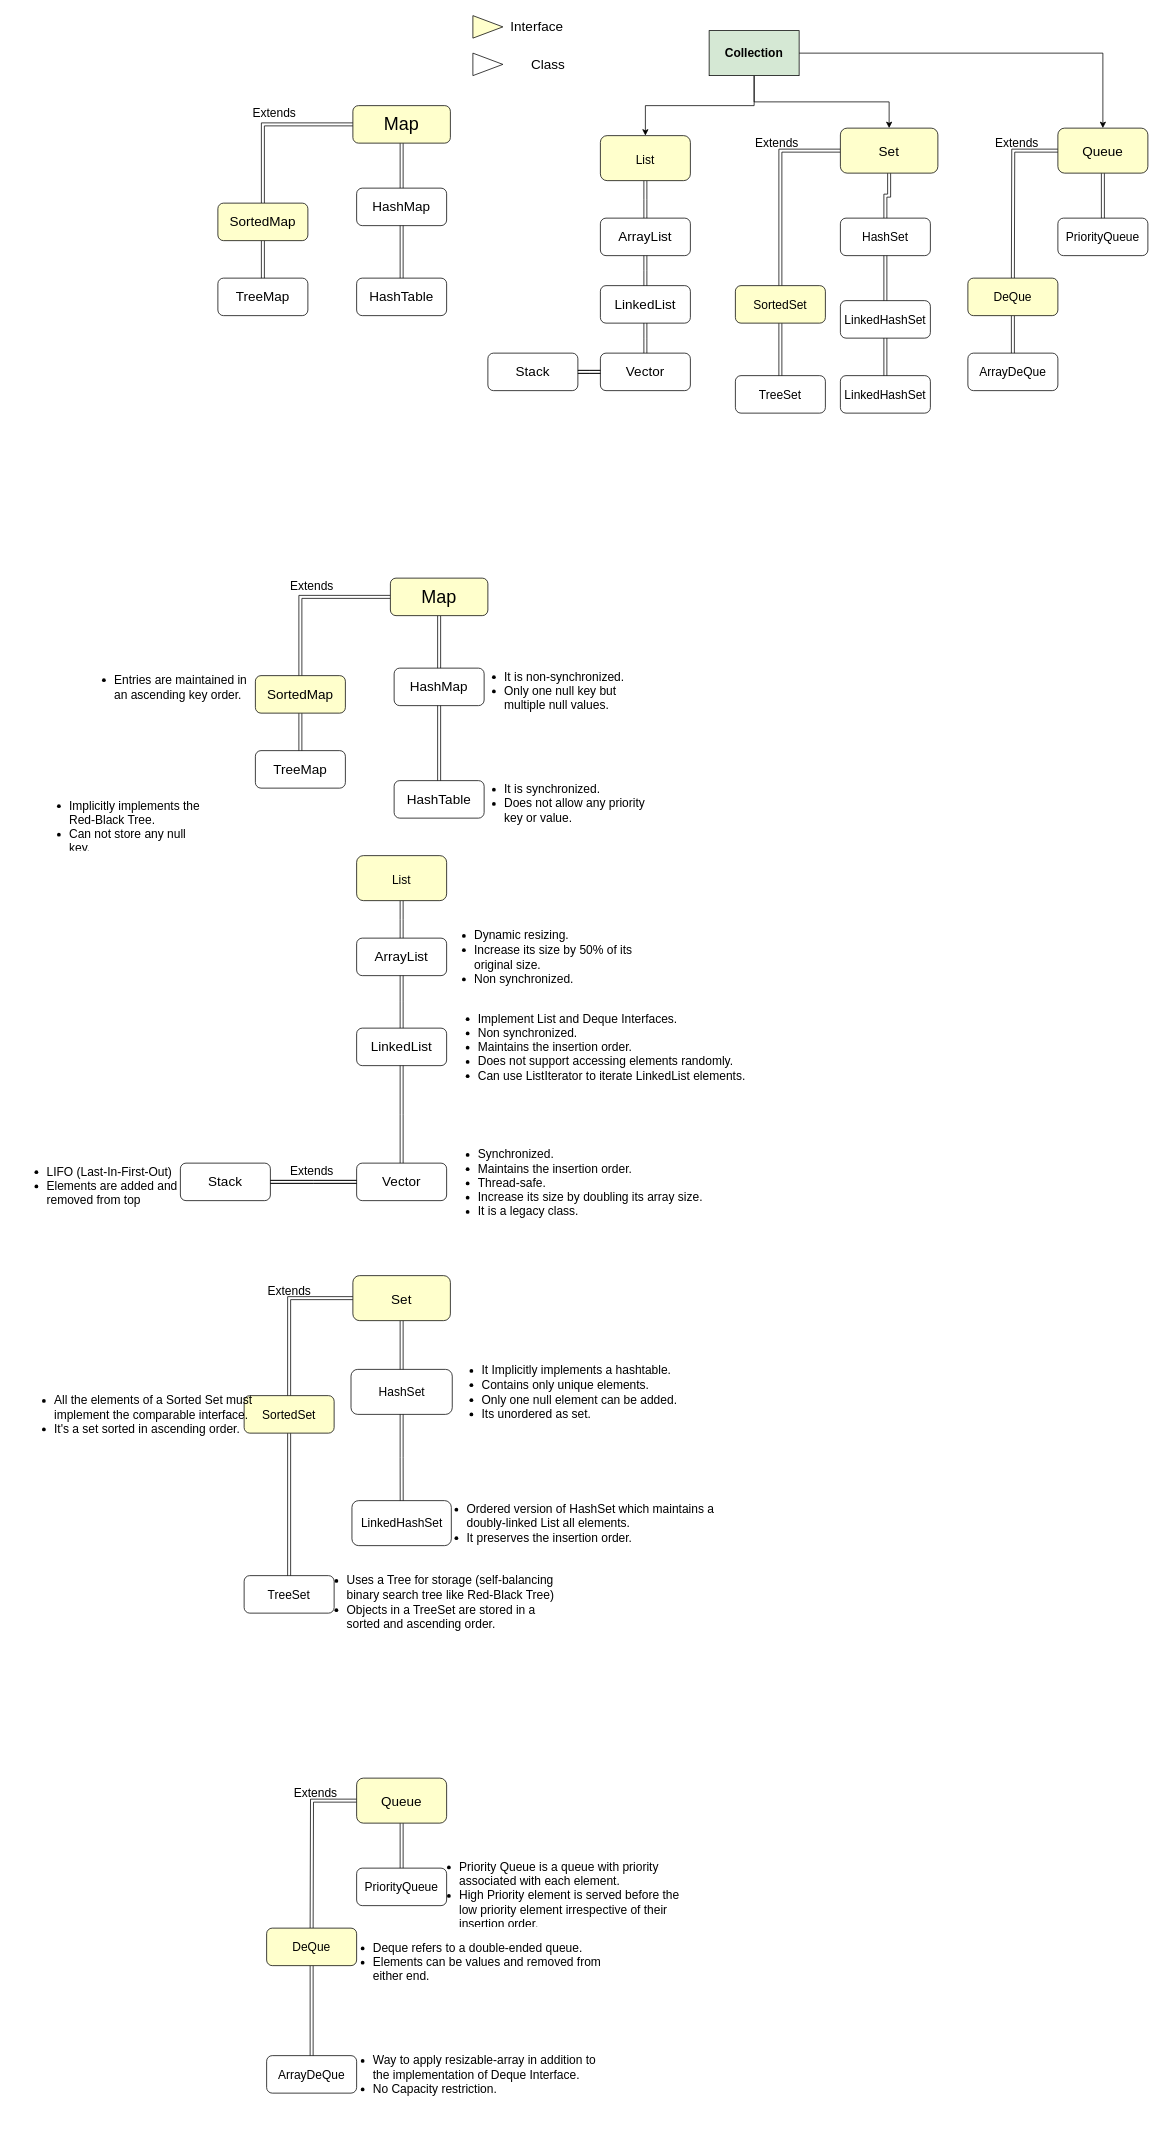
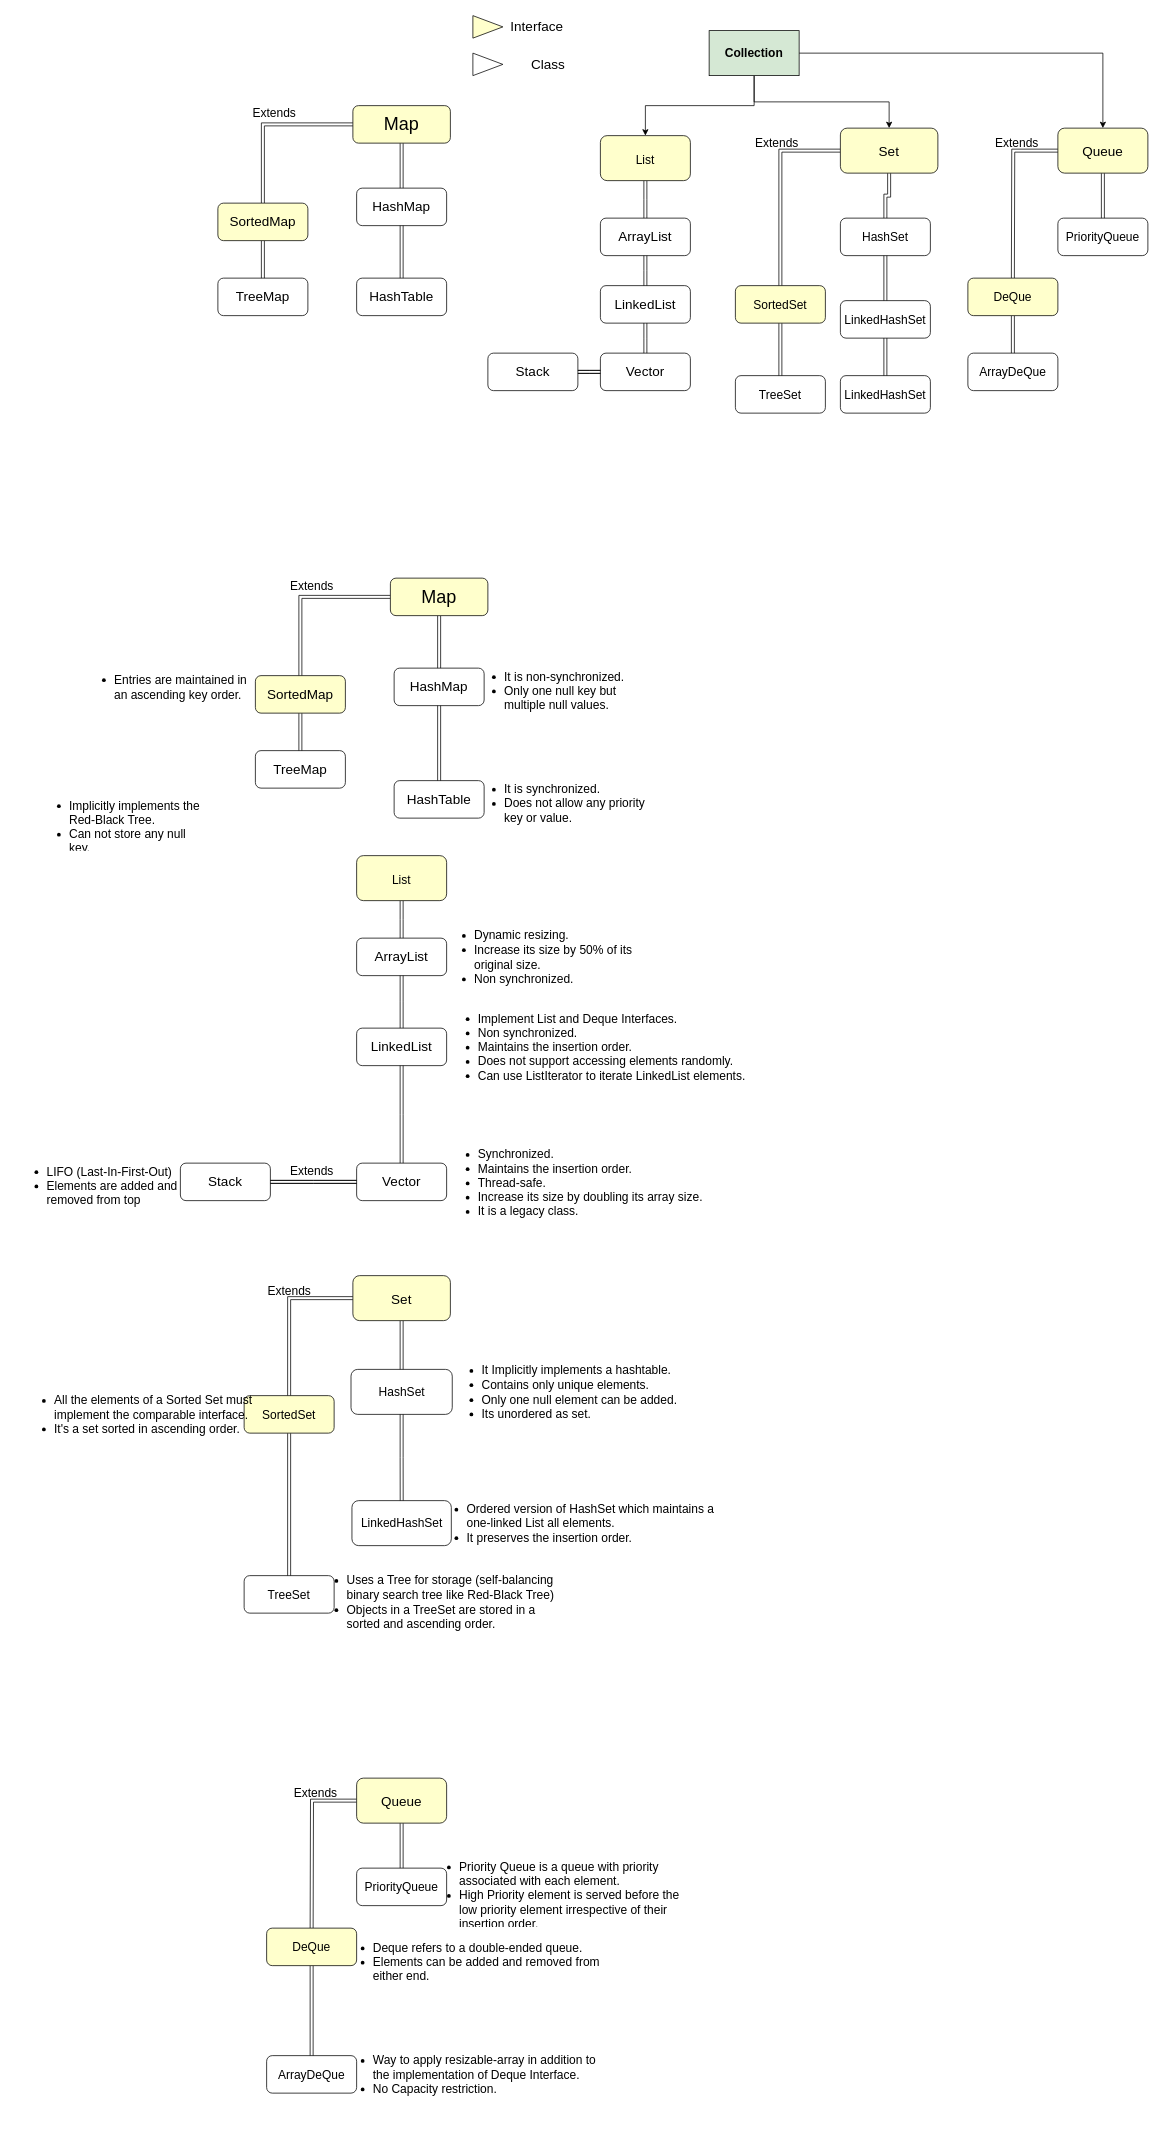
(586, 1523) -> (586, 1523)
(474, 1962) -> (474, 1962)
